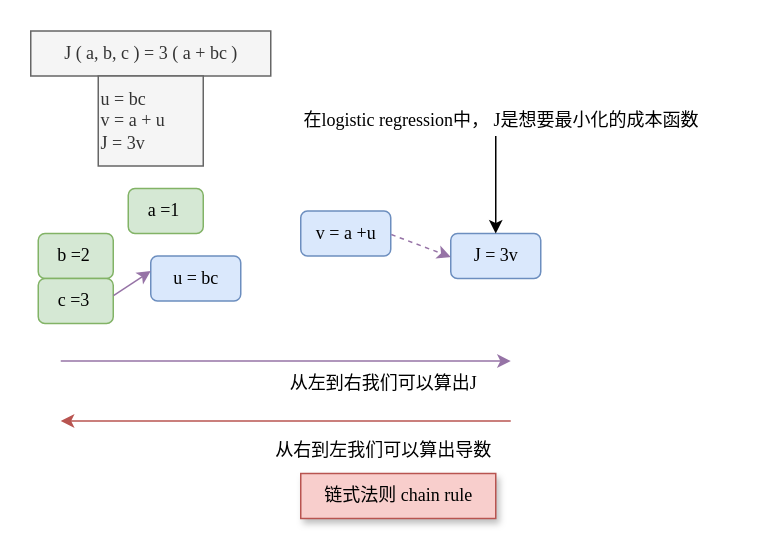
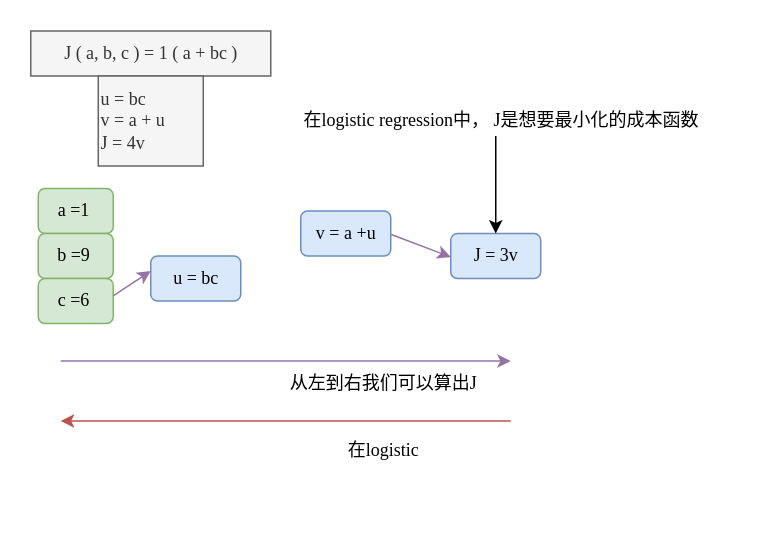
(152, 53) -> (152, 53)
(137, 121) -> (137, 121)
(166, 211) -> (76, 211)
(417, 244) -> (417, 244)
(77, 256) -> (77, 256)
(77, 301) -> (77, 301)
(384, 451) -> (384, 451)
(398, 496) -> none
